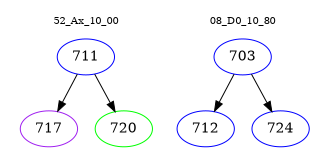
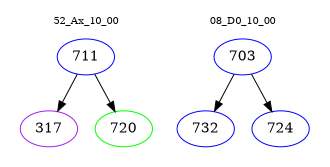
(243, 21) -> (243, 21)
(49, 129) -> (49, 129)
(206, 129) -> (206, 129)
